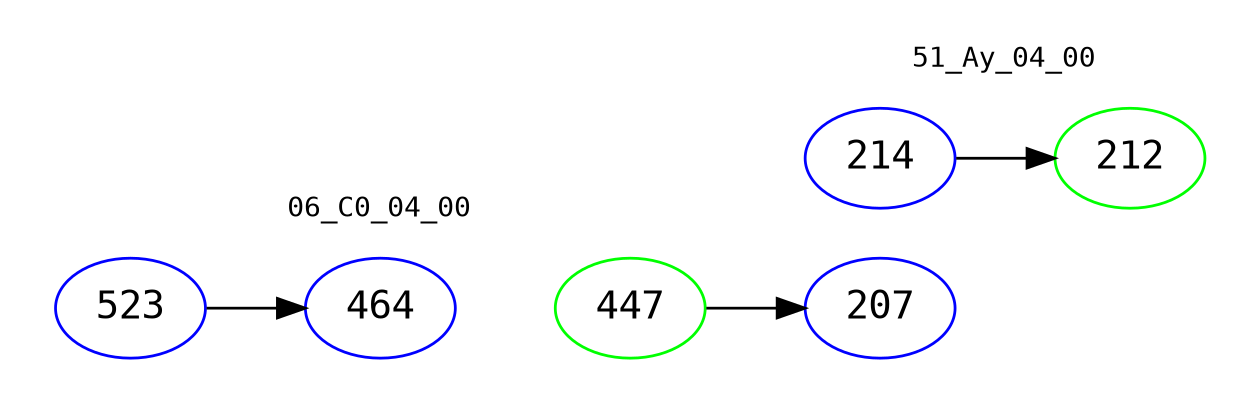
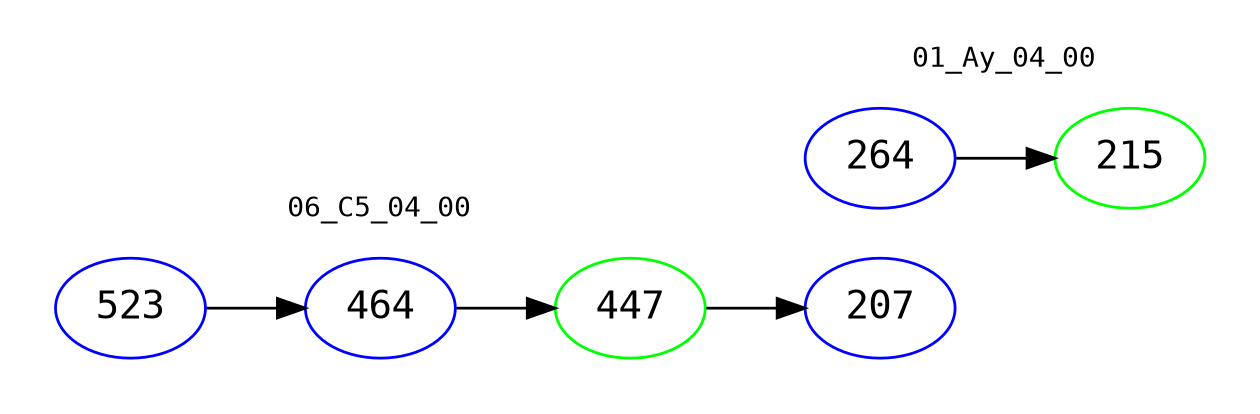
(1005, 60) -> (1005, 60)
(880, 158) -> (880, 158)
(1130, 158) -> (1130, 158)
(380, 210) -> (380, 210)
none -> (492, 308)
